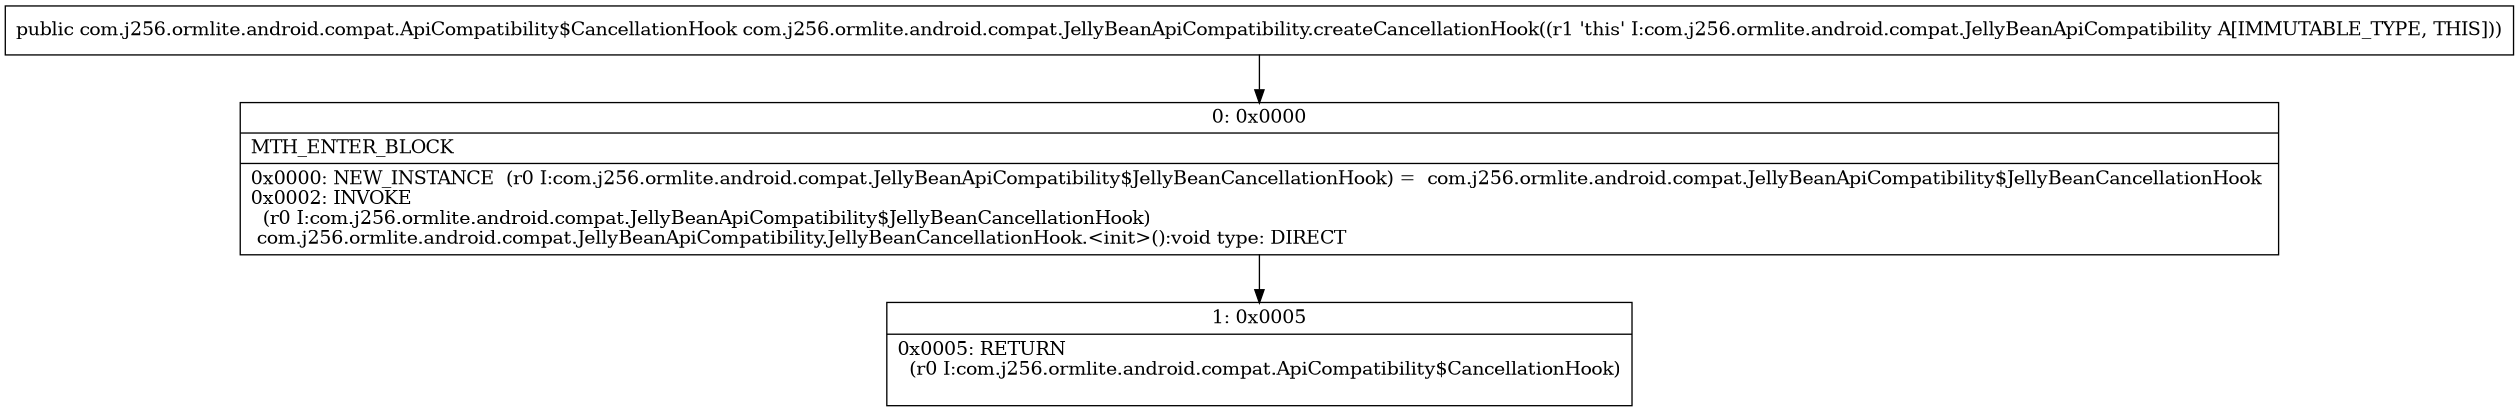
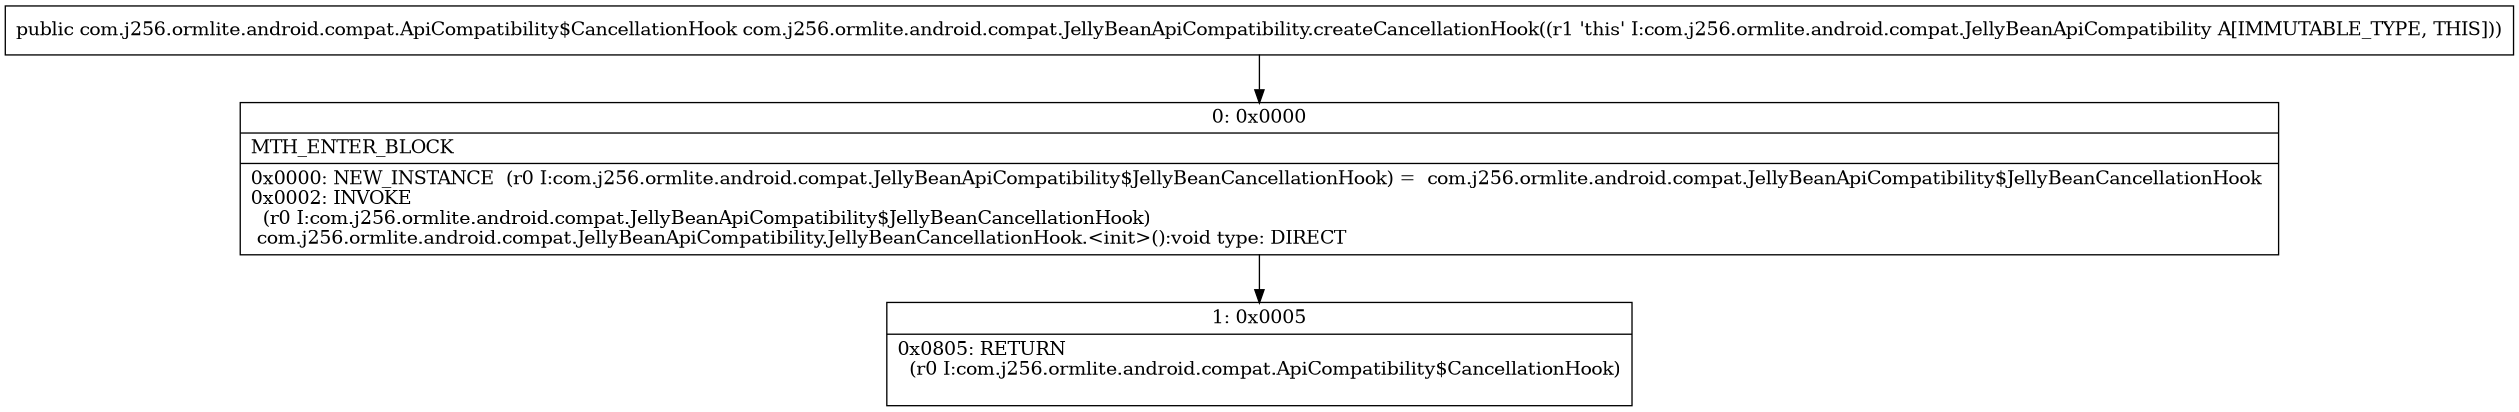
(987, 349) -> (987, 349)
